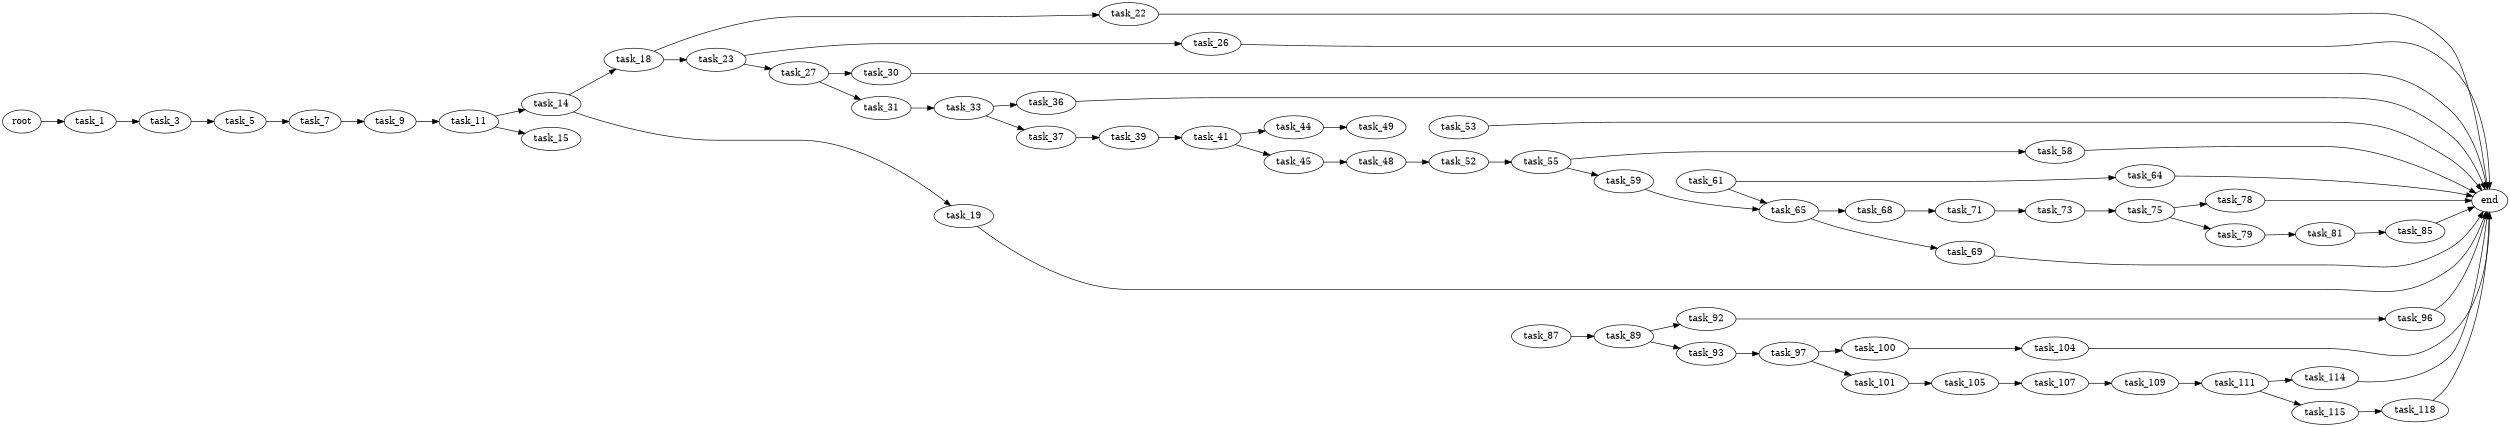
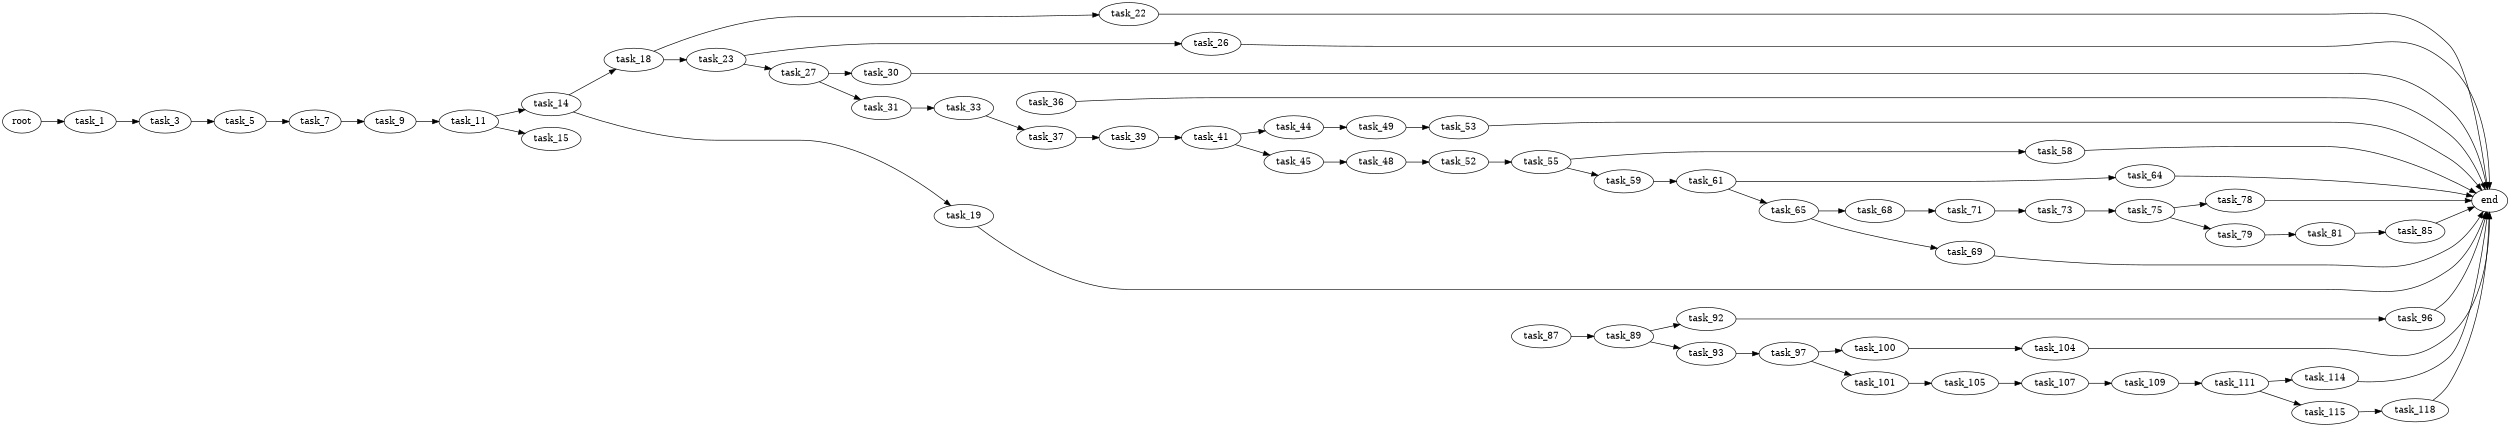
(1002, 106) -> none
none -> (1414, 127)
(1698, 203) -> (1662, 181)
